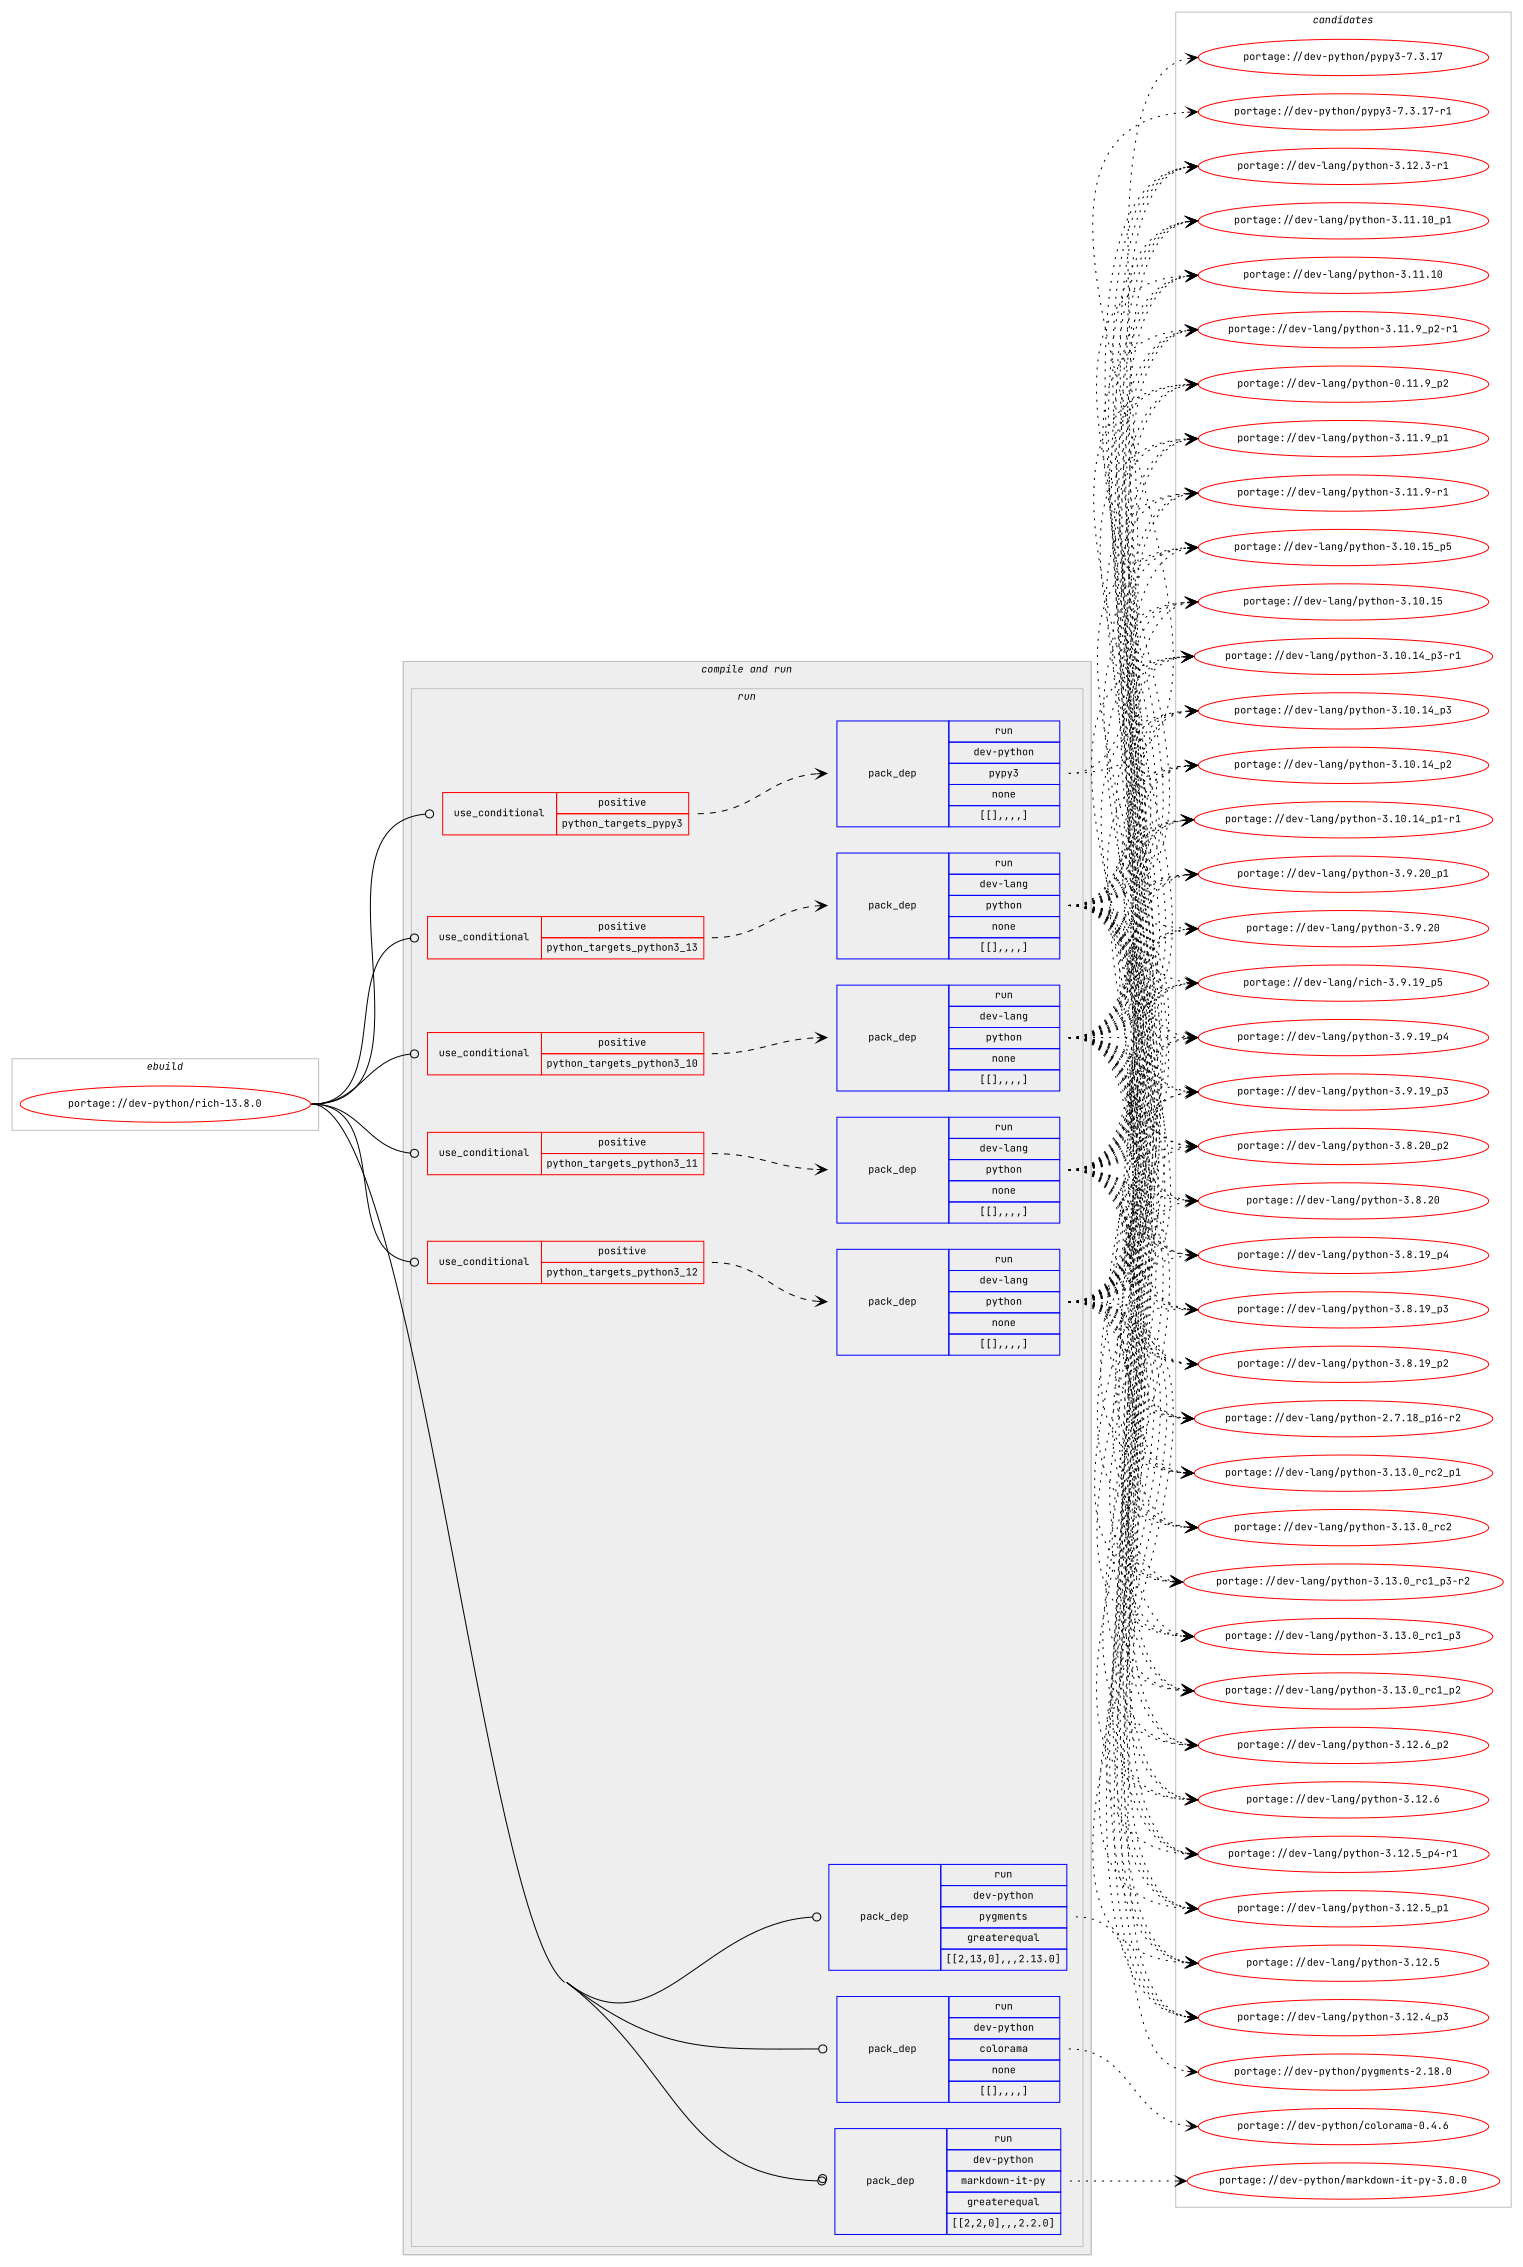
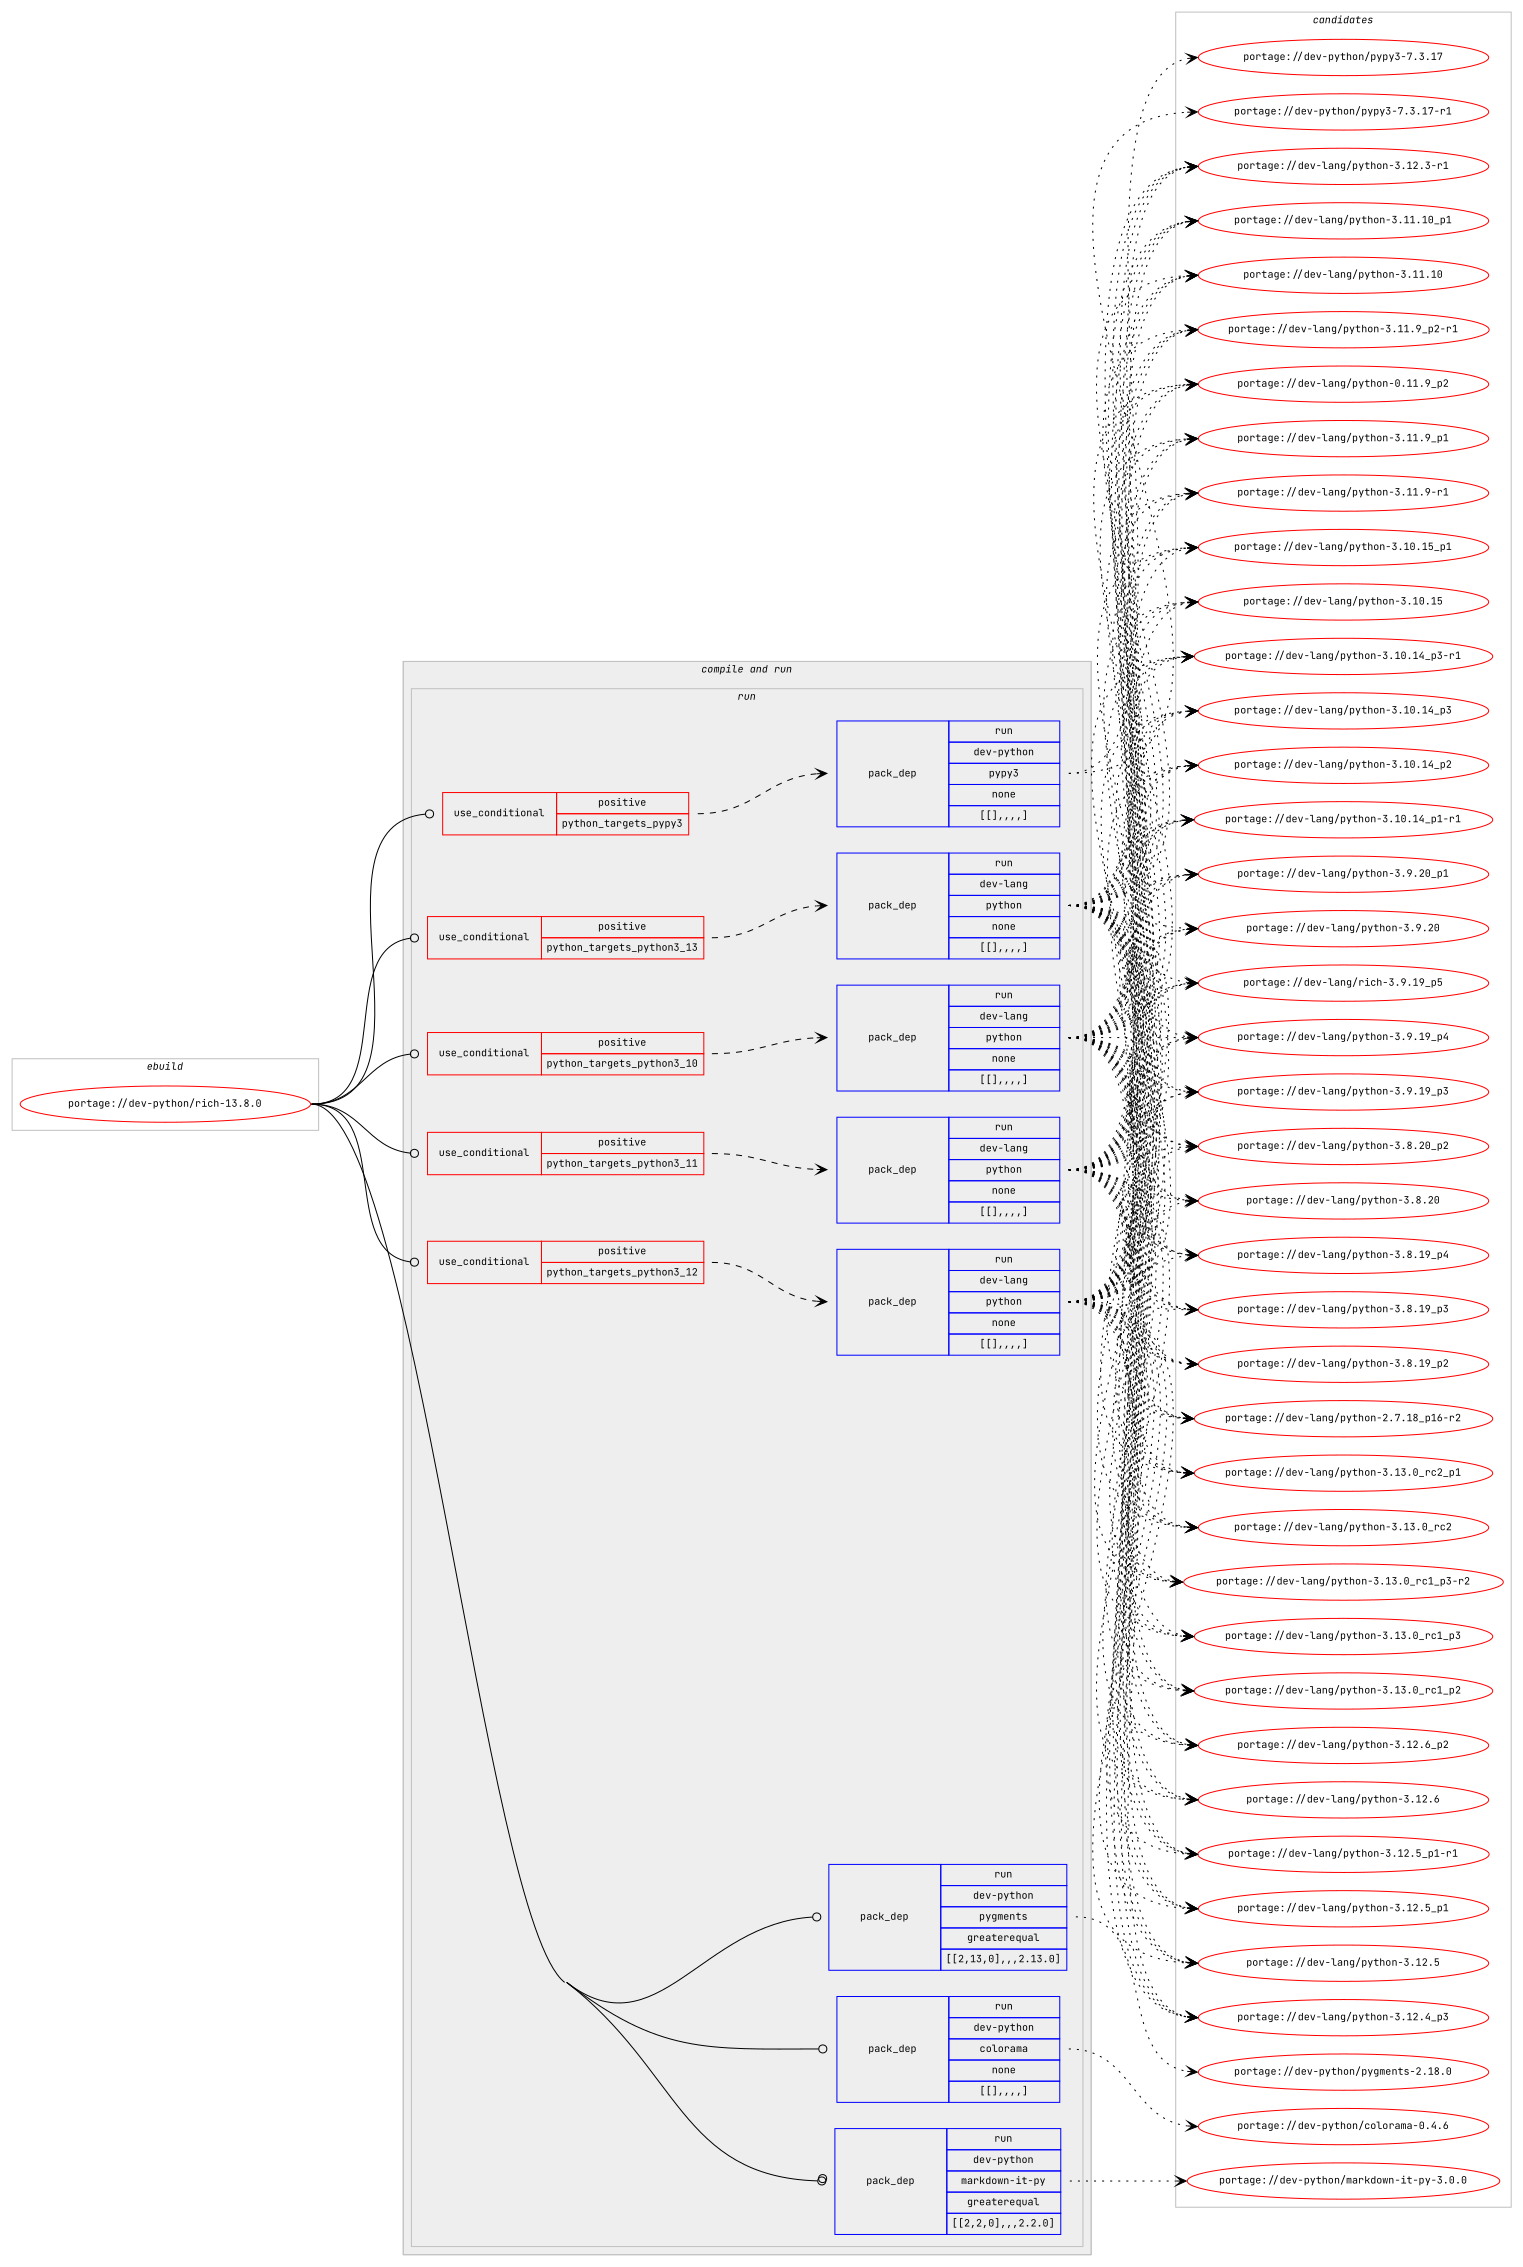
(1344, 548) -> (1344, 548)
(1344, 1854) -> (1344, 1854)
